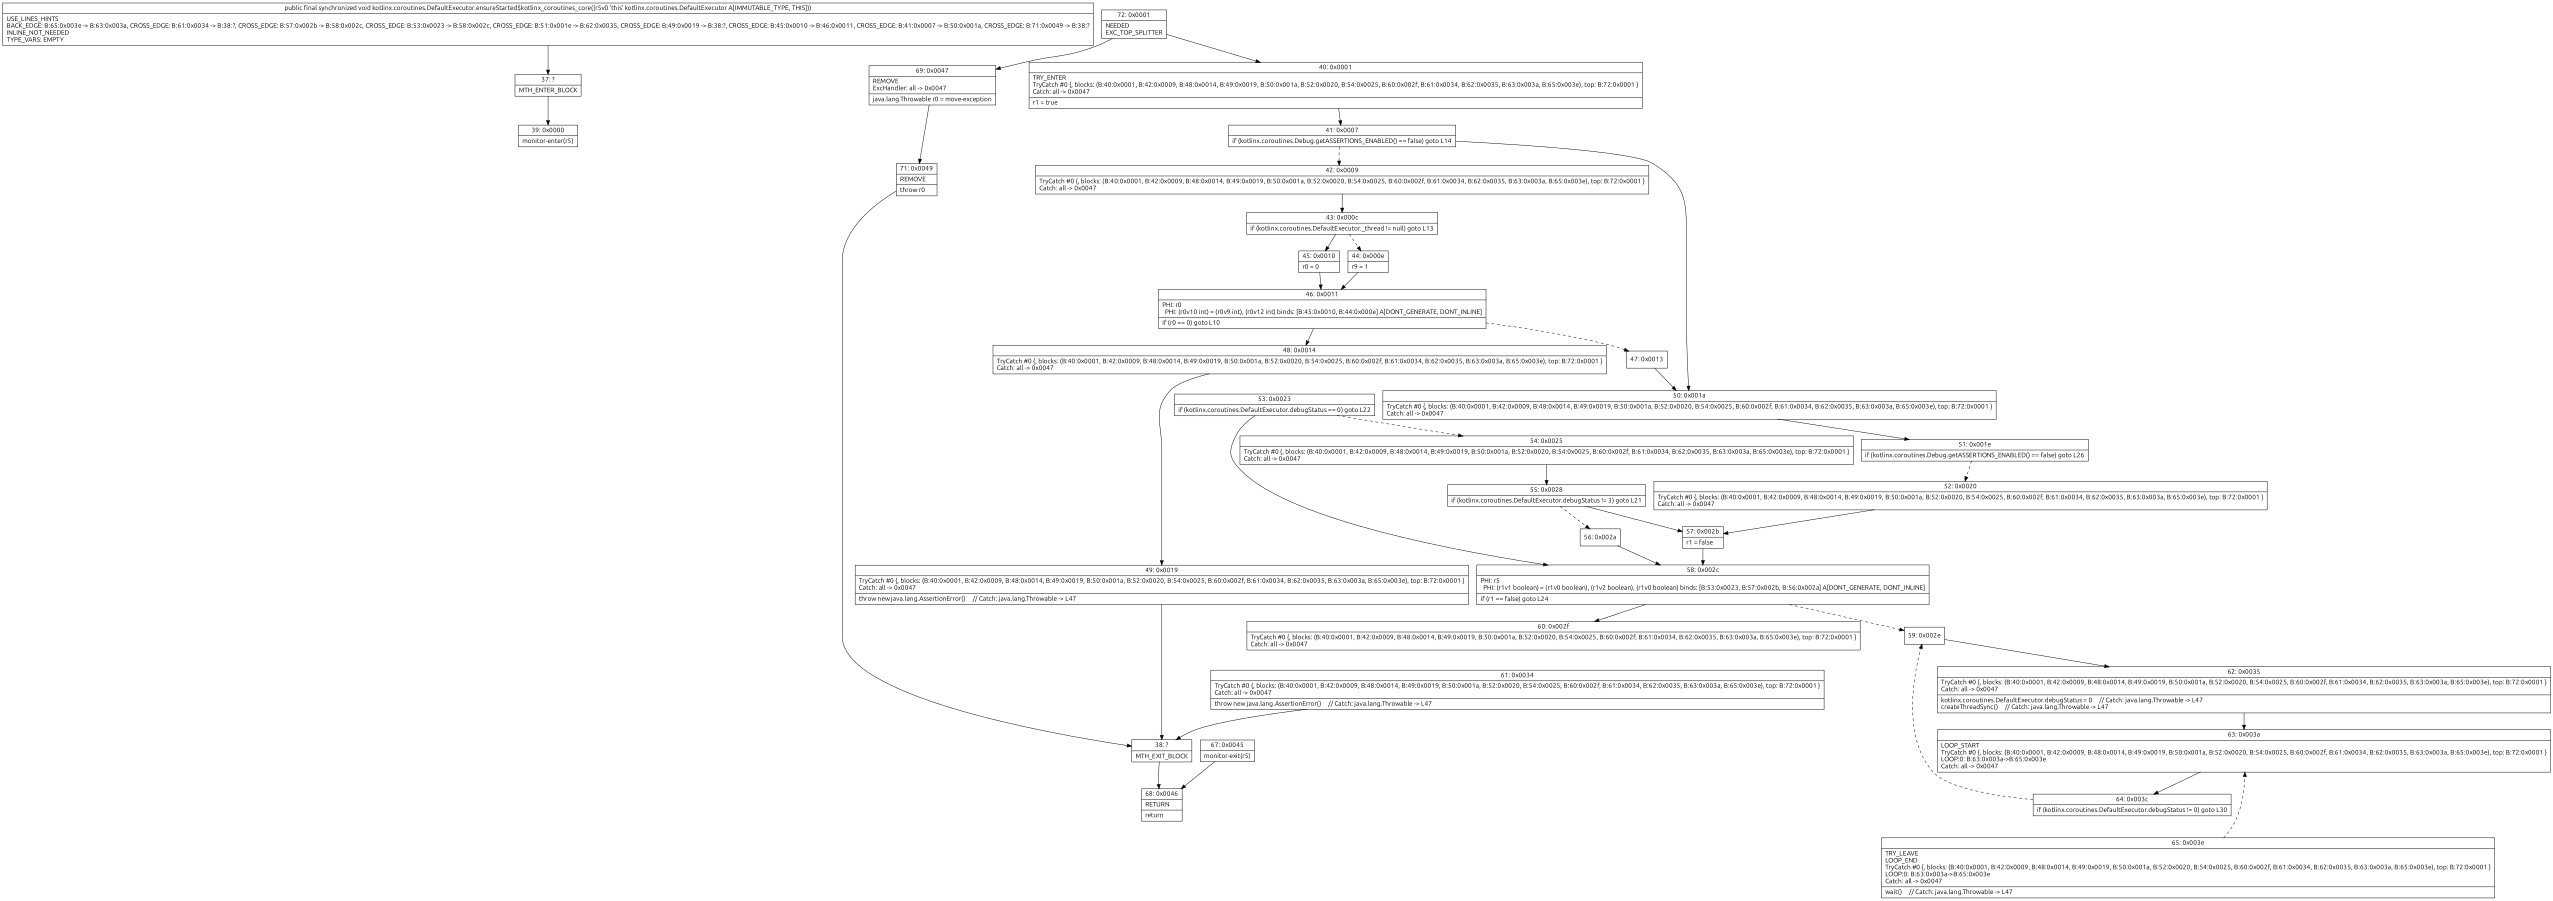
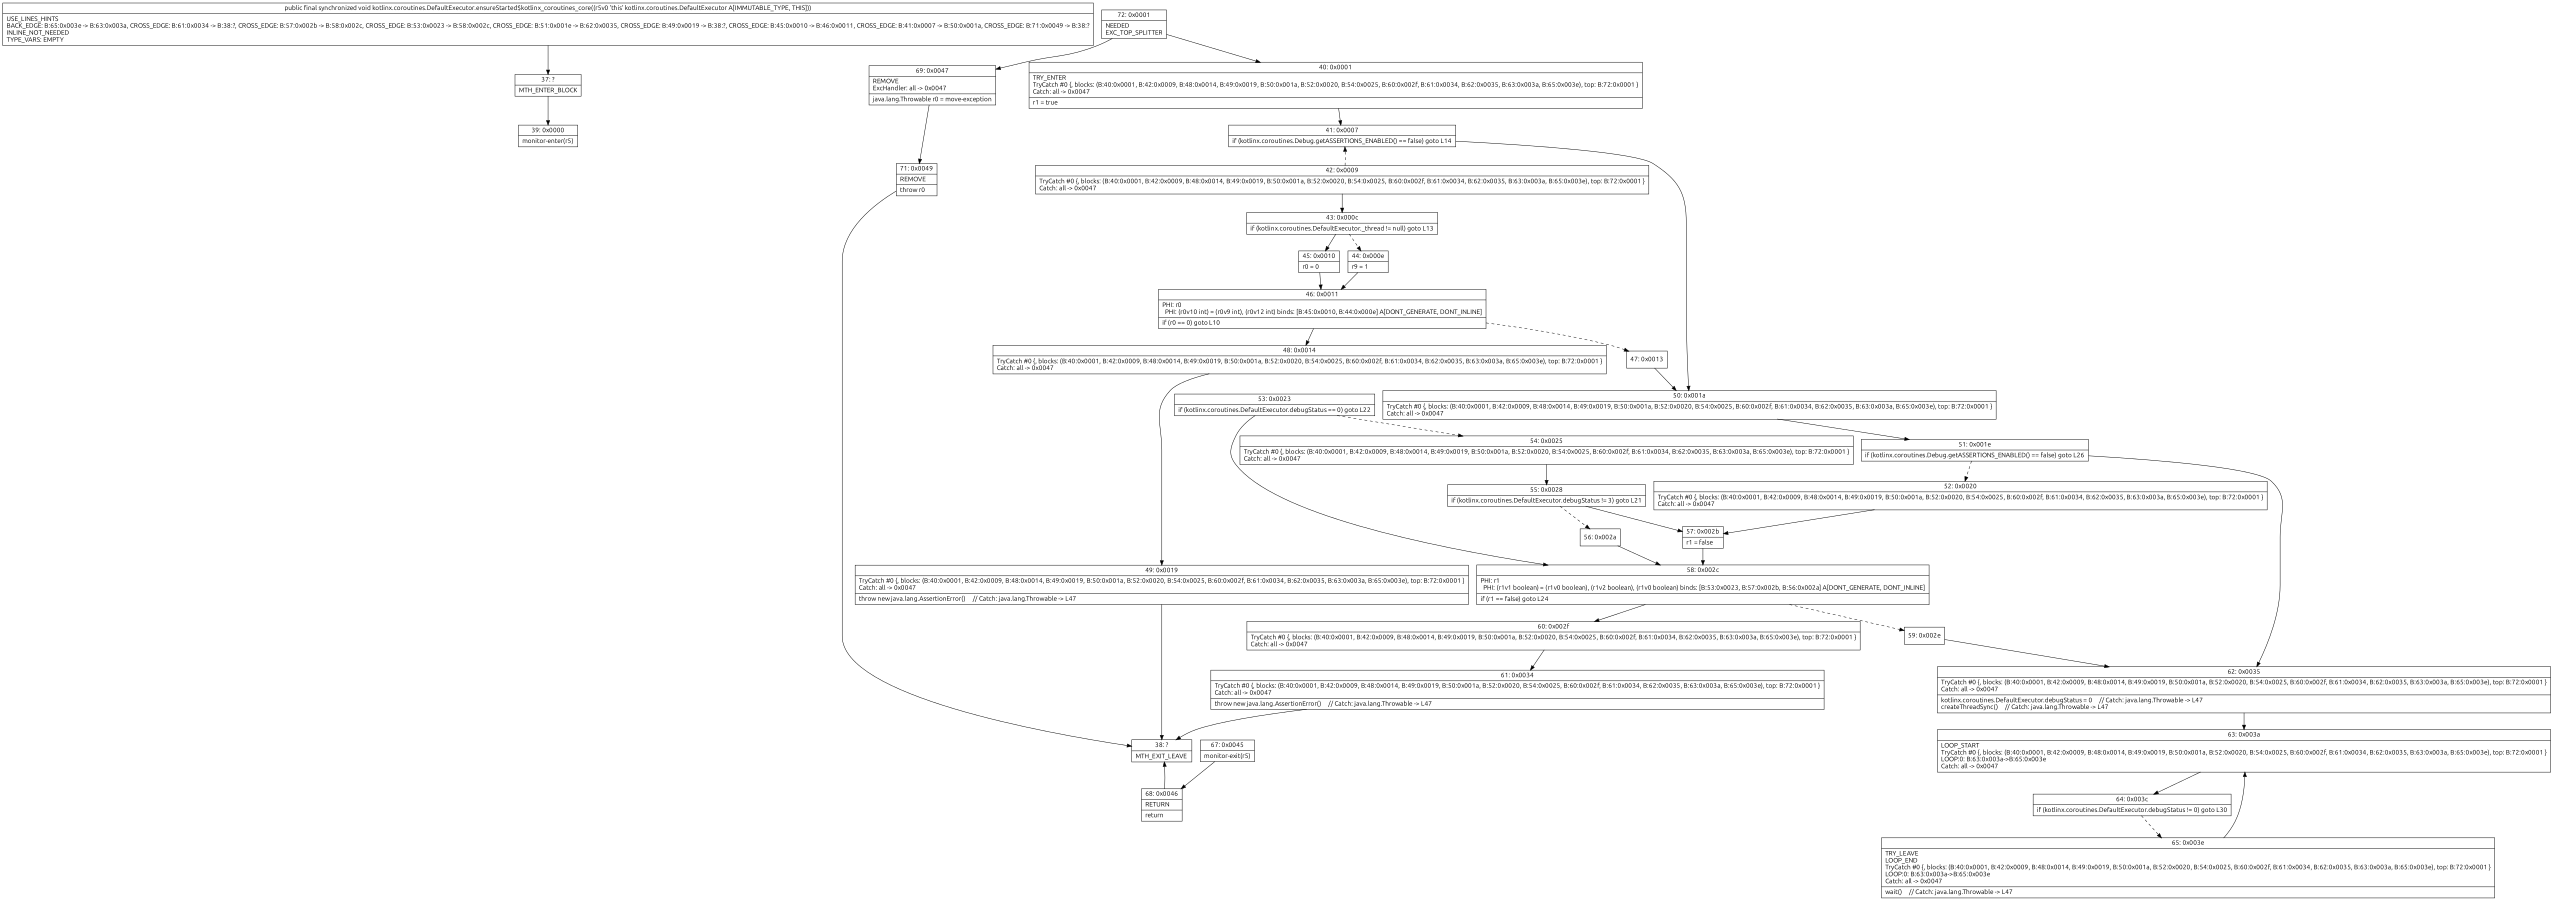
(1339, 154) -> (1345, 159)
none -> (2272, 482)
(1491, 581) -> (1491, 581)
none -> (1539, 658)
(1162, 756) -> (1161, 756)
(1926, 762) -> (2150, 825)
(1159, 773) -> (1165, 778)
(2240, 809) -> (2240, 809)
